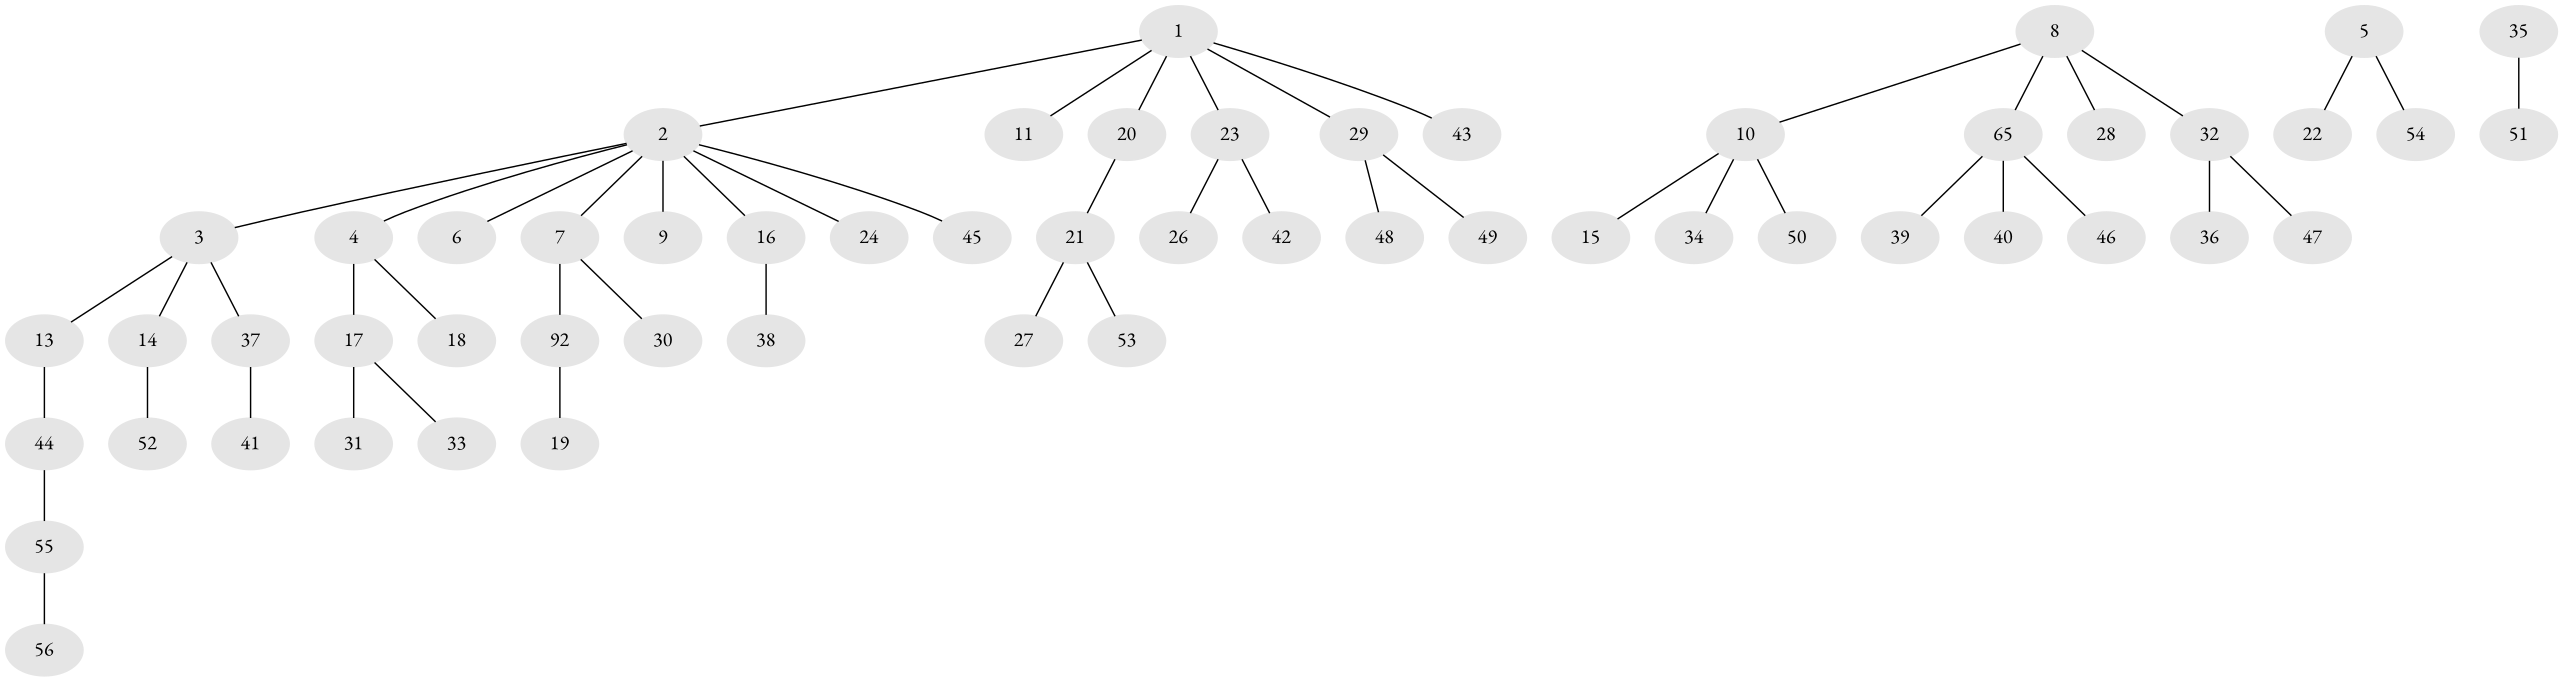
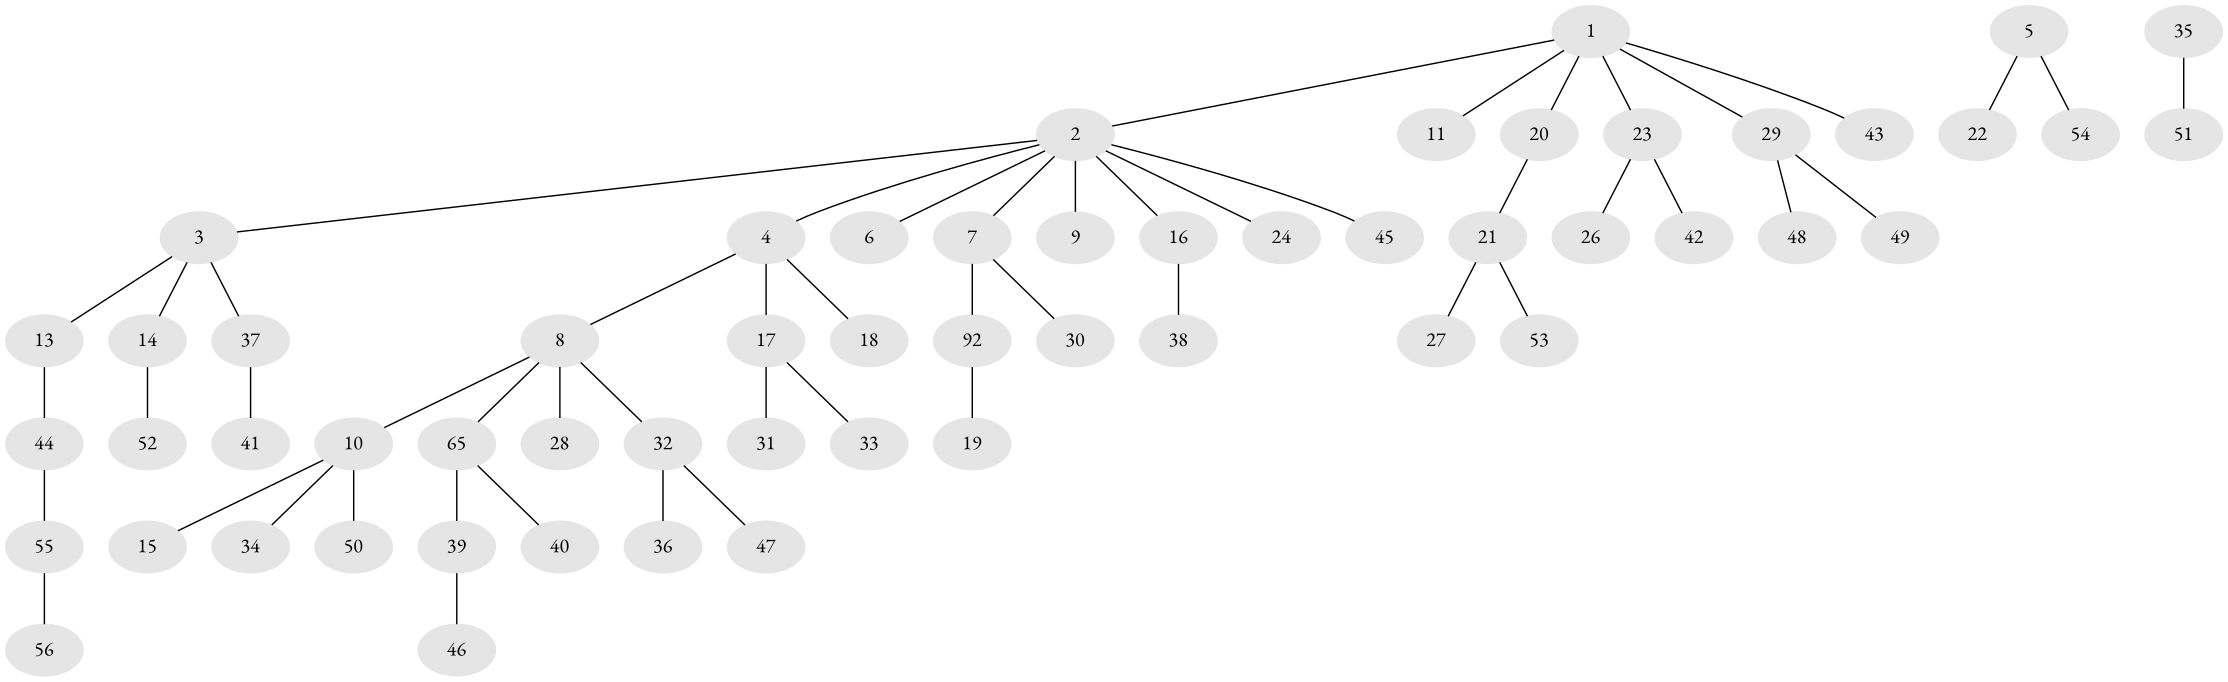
(2055, 186) -> (457, 599)
none -> (663, 289)
